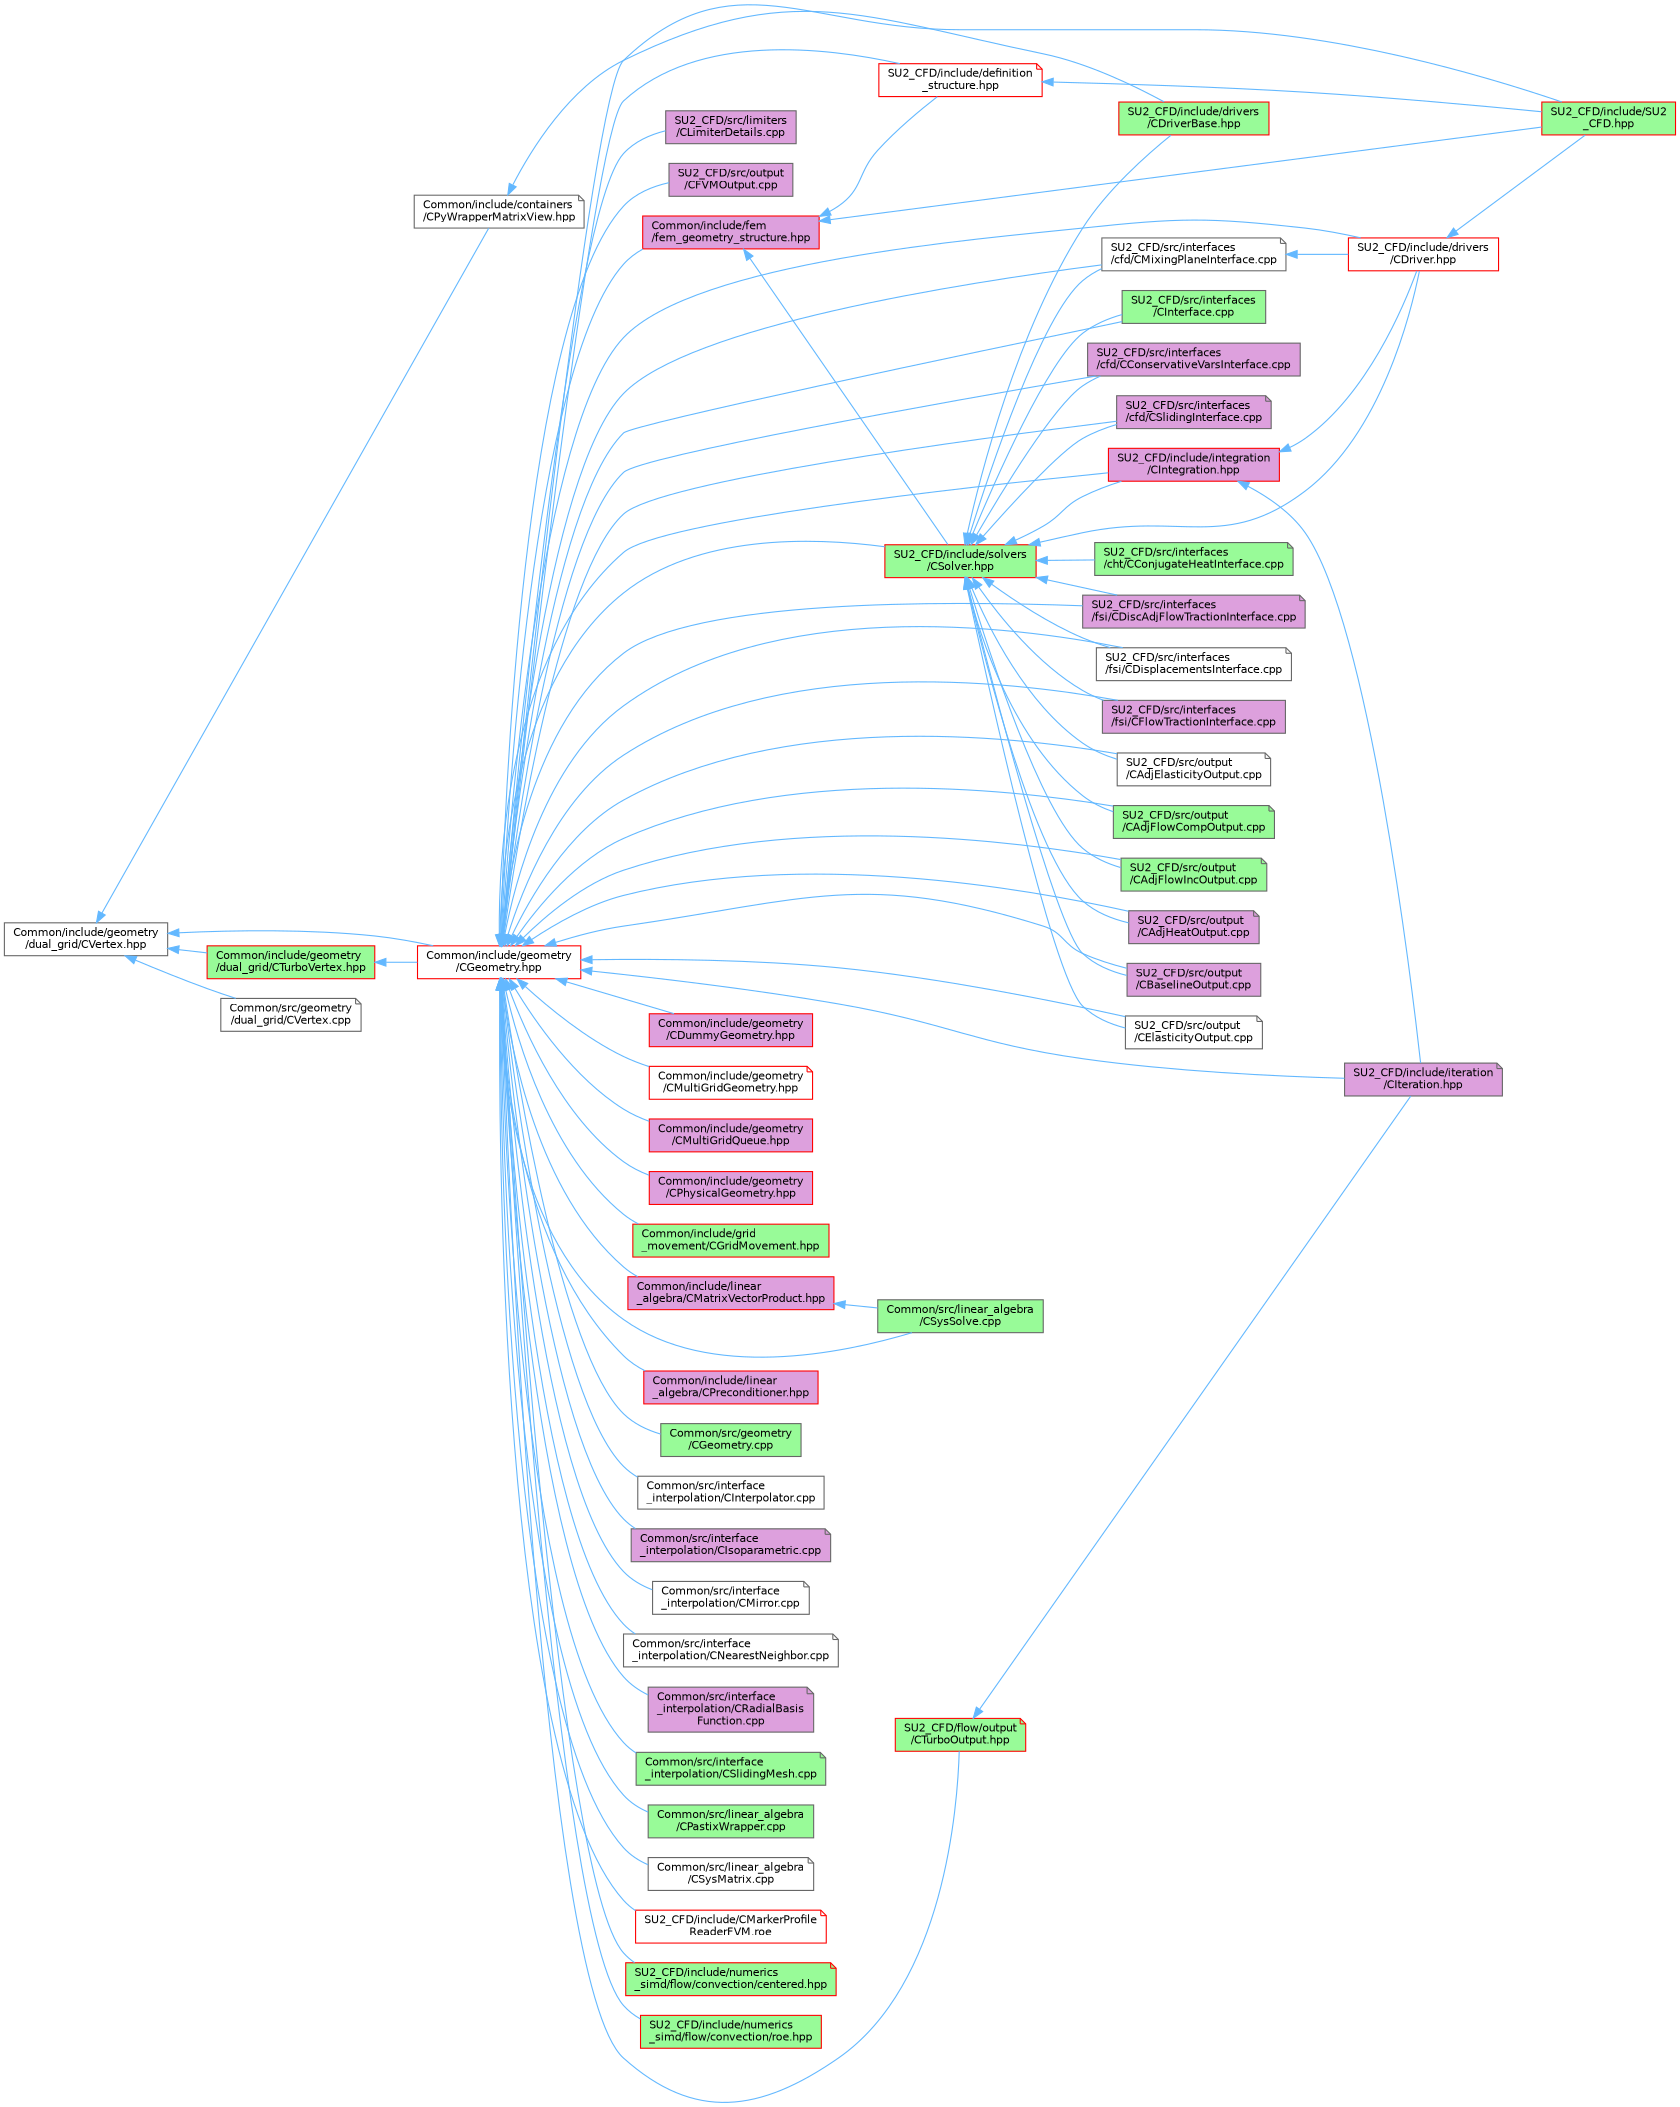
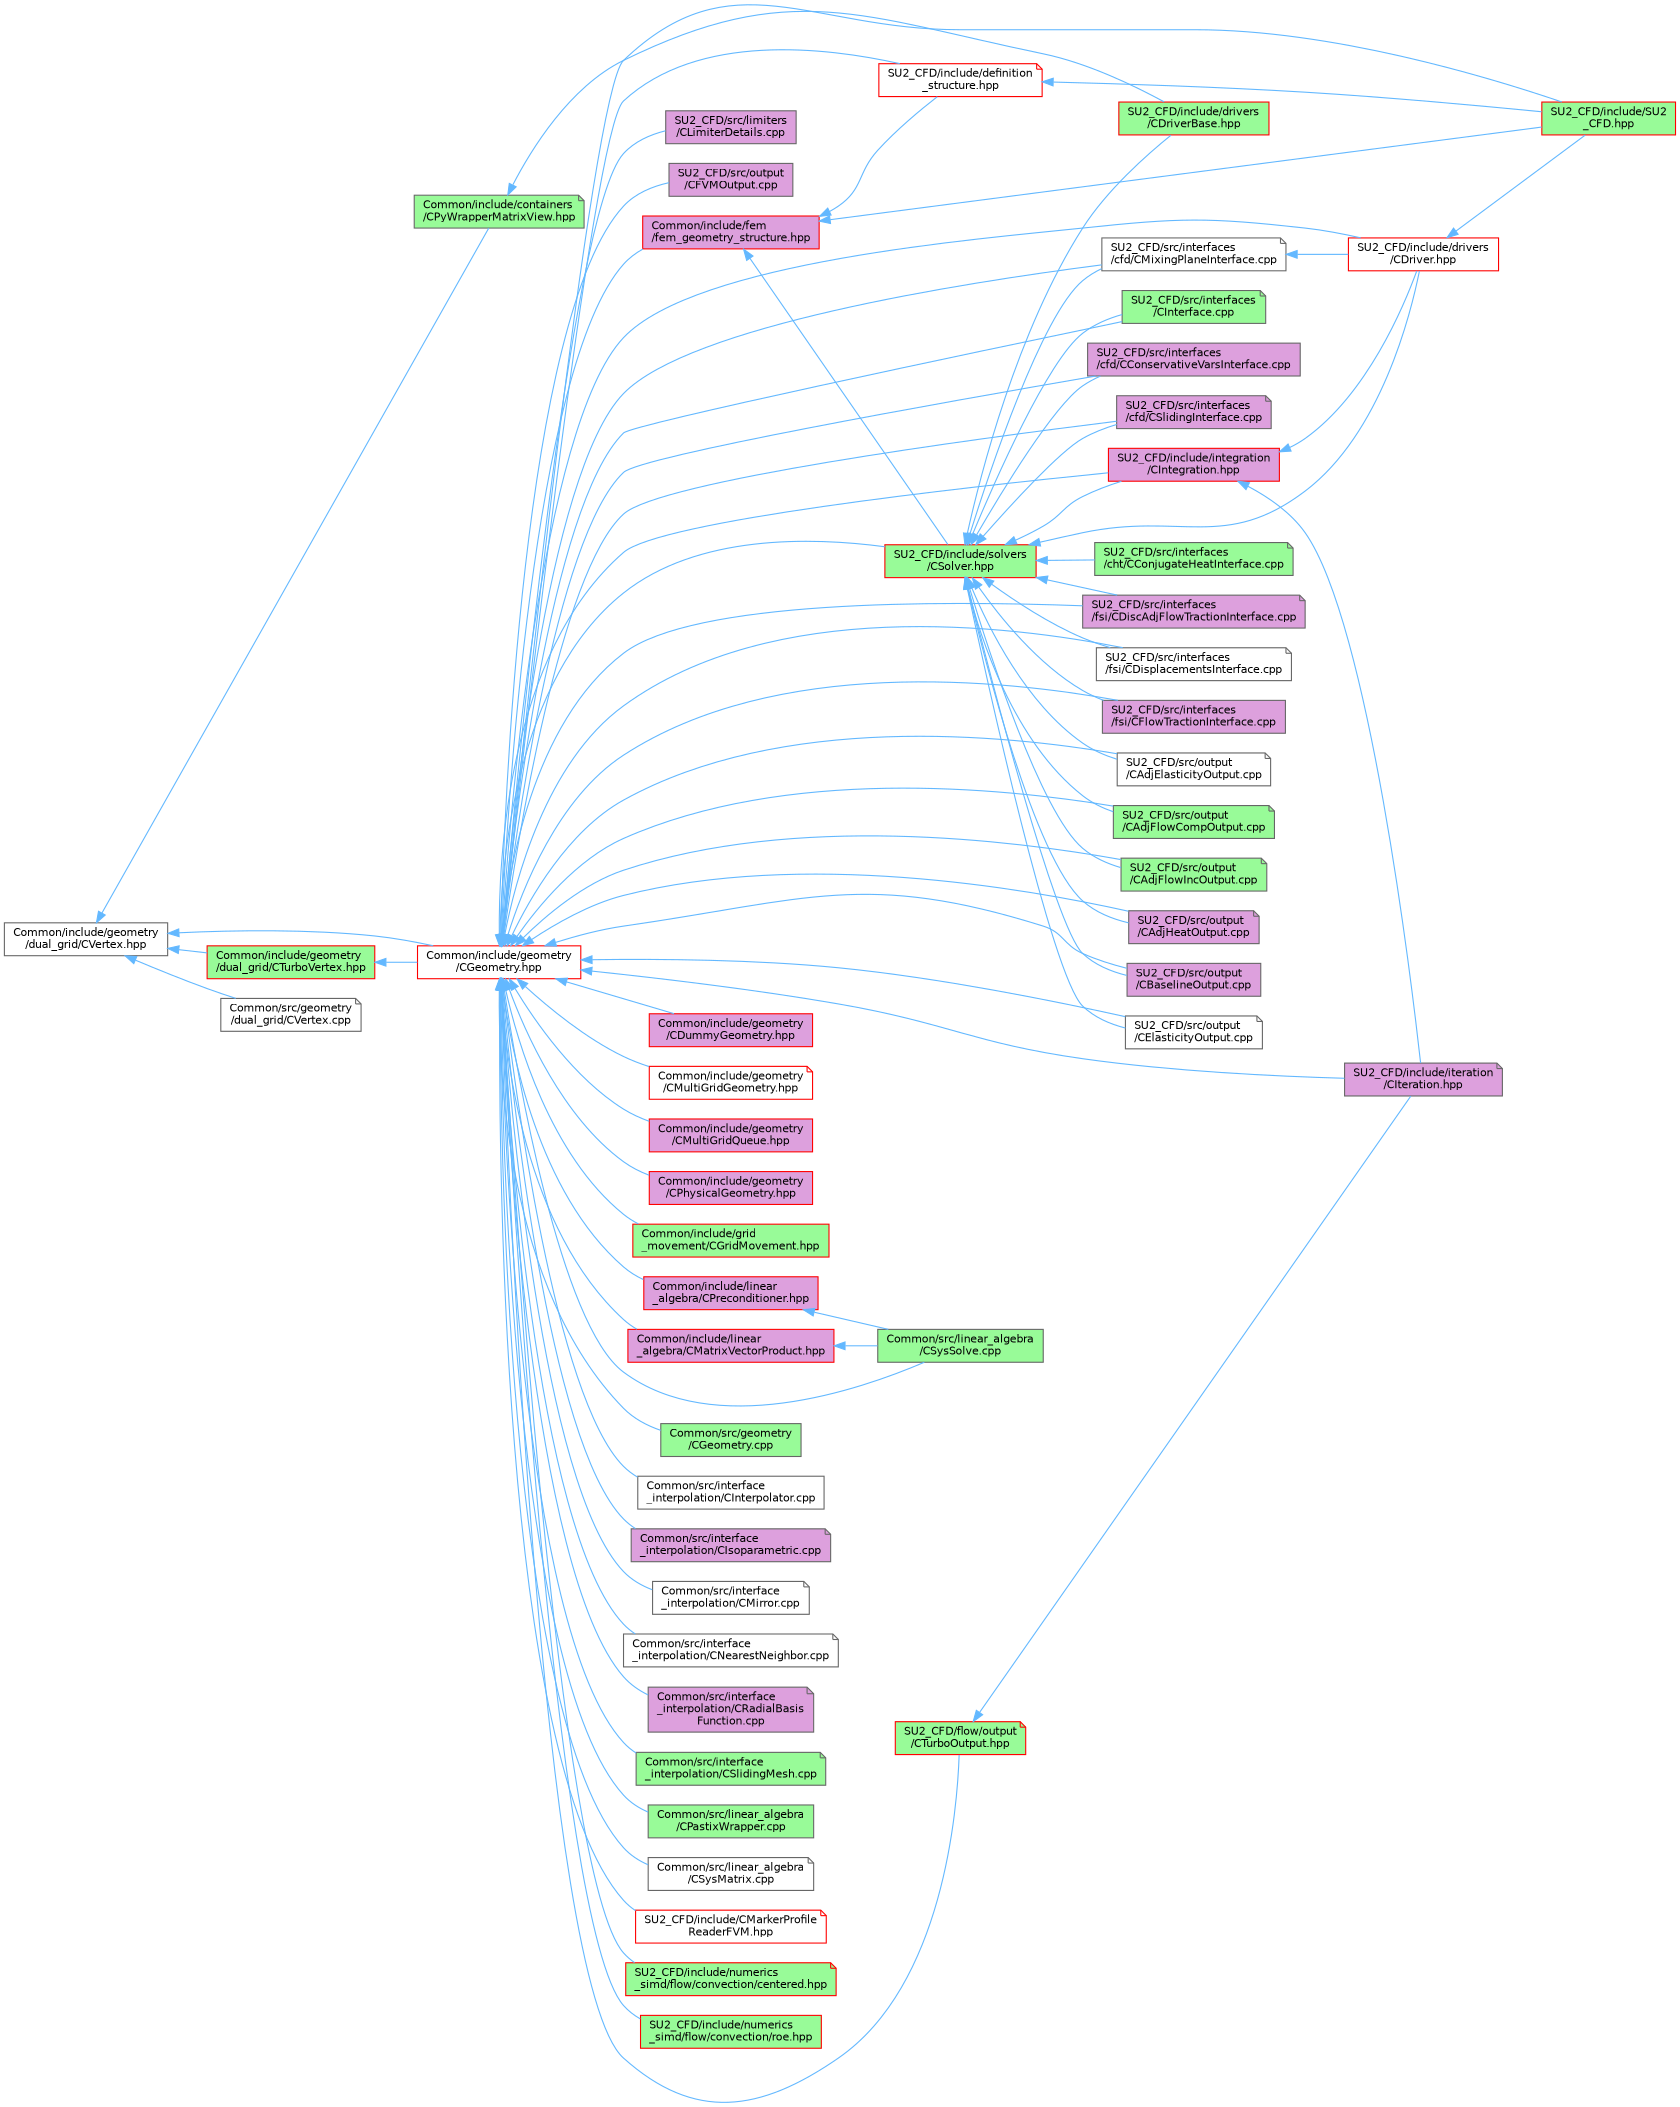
(499, 212) -> (499, 212)
(1194, 307) -> (1194, 307)
none -> (851, 1321)
(731, 1927) -> (731, 1927)
